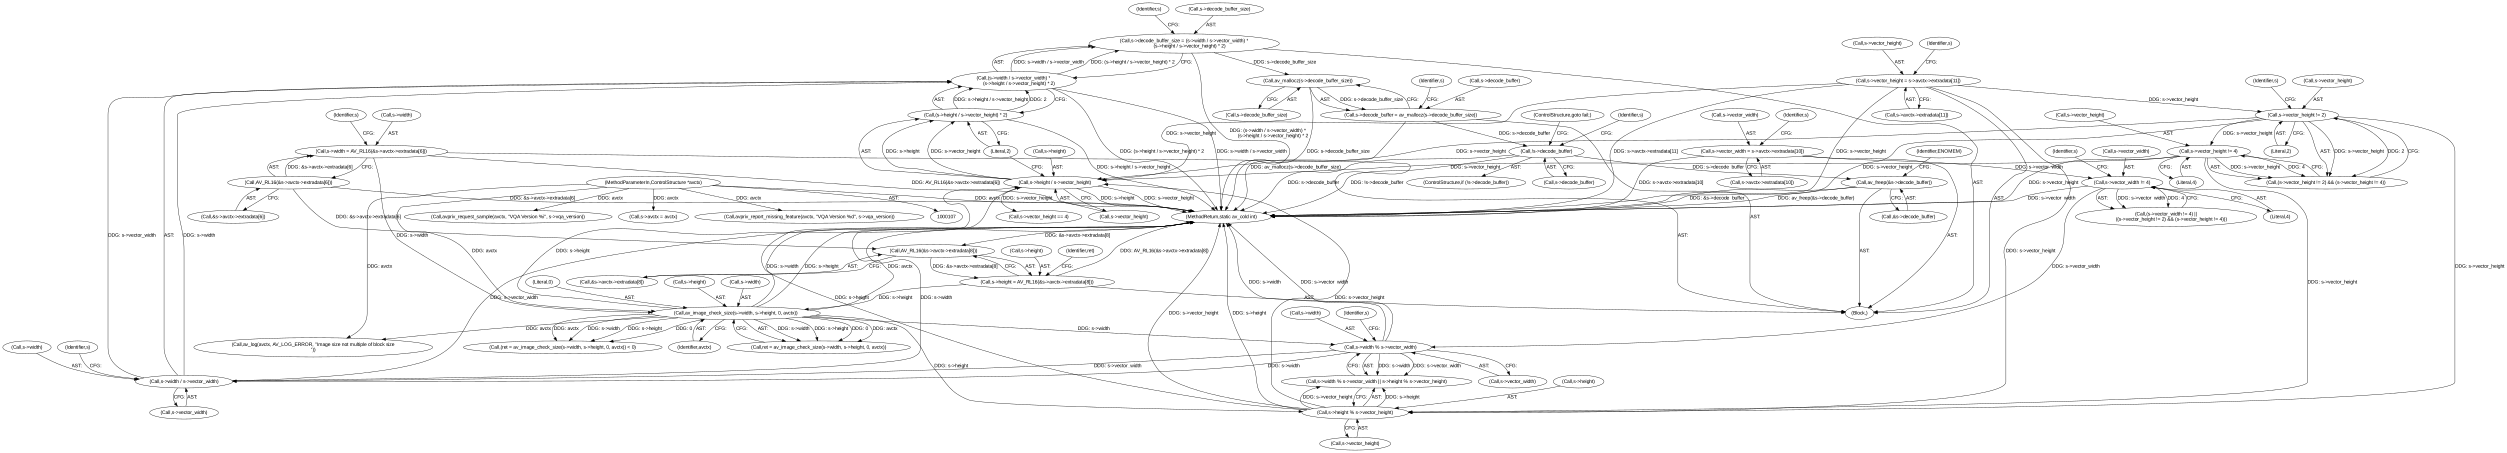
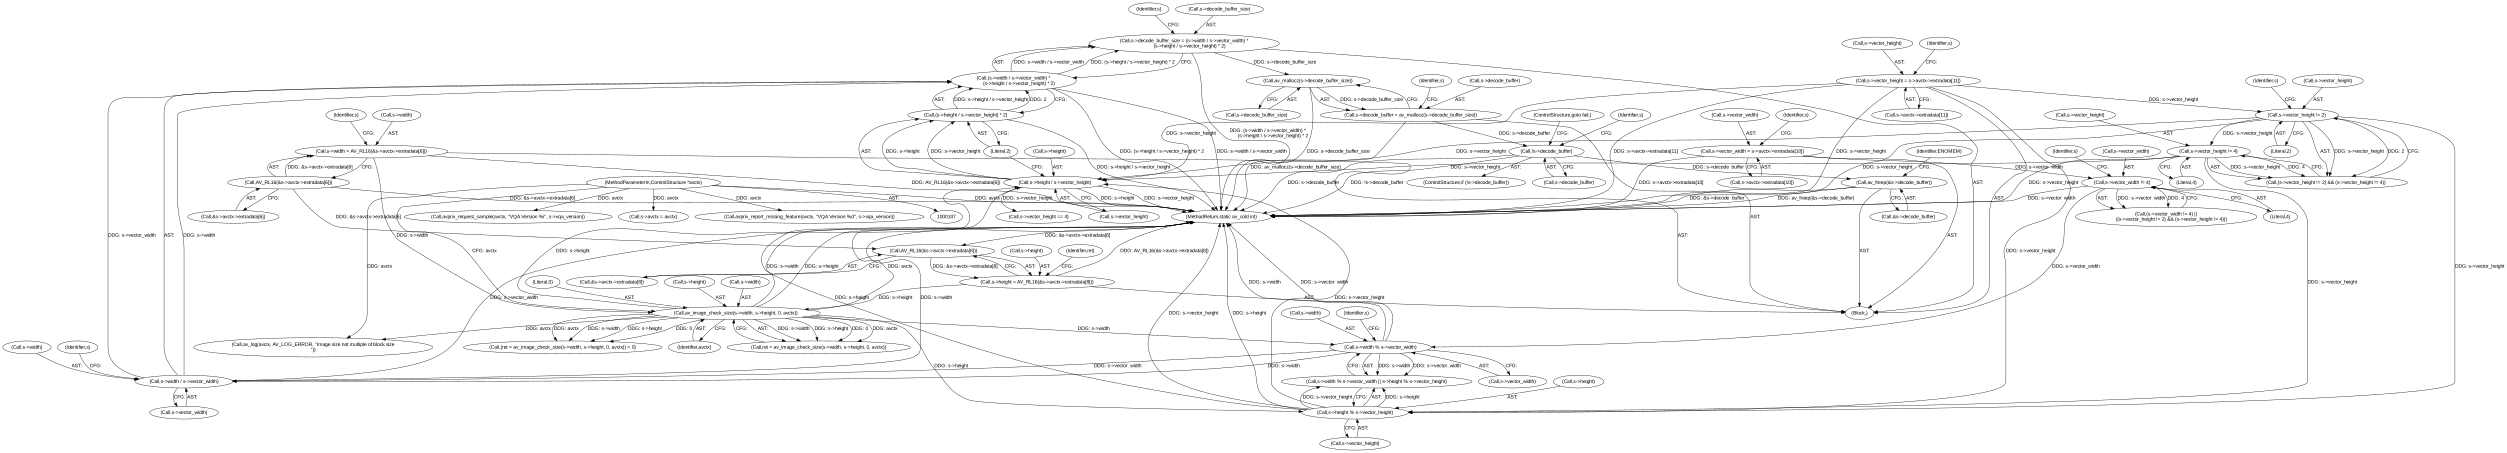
(485, 251) -> (485, 251)
